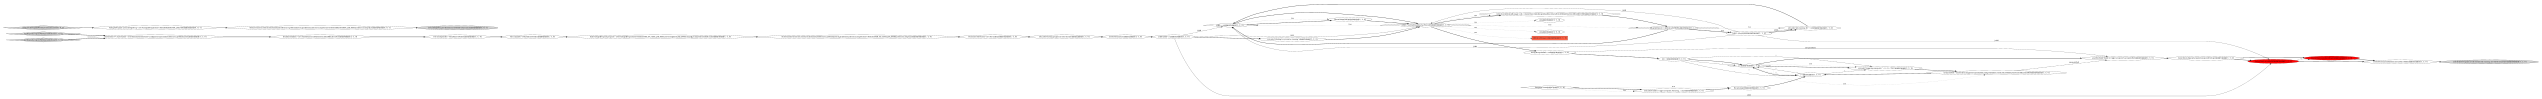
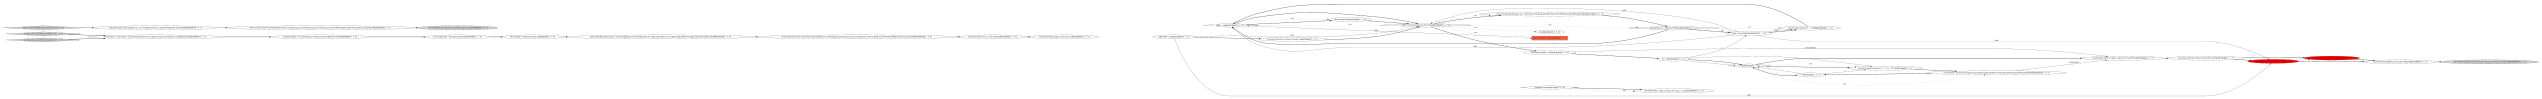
(1550, 20) -> none
(1202, 31) -> (1397, 32)
(1126, 37) -> none
(1738, 72) -> (1717, 51)
(1749, 88) -> none
